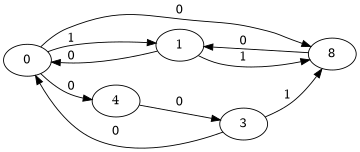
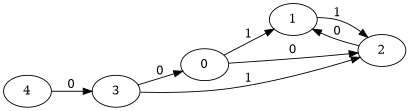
(332, 54) -> (382, 51)
(109, 60) -> none
(60, 89) -> none
